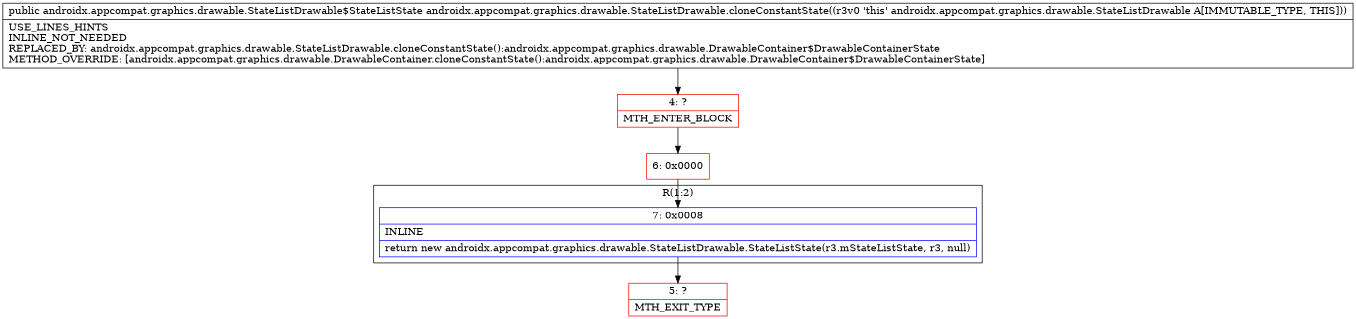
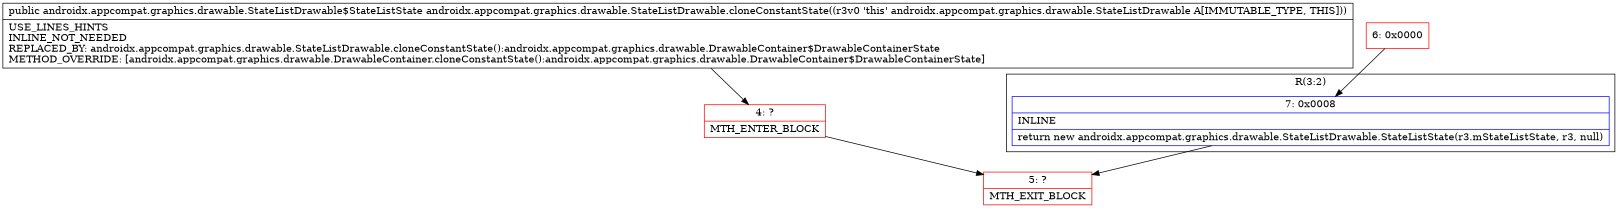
(678, 137) -> (901, 155)
(678, 193) -> (1311, 82)
(678, 307) -> (1038, 196)
